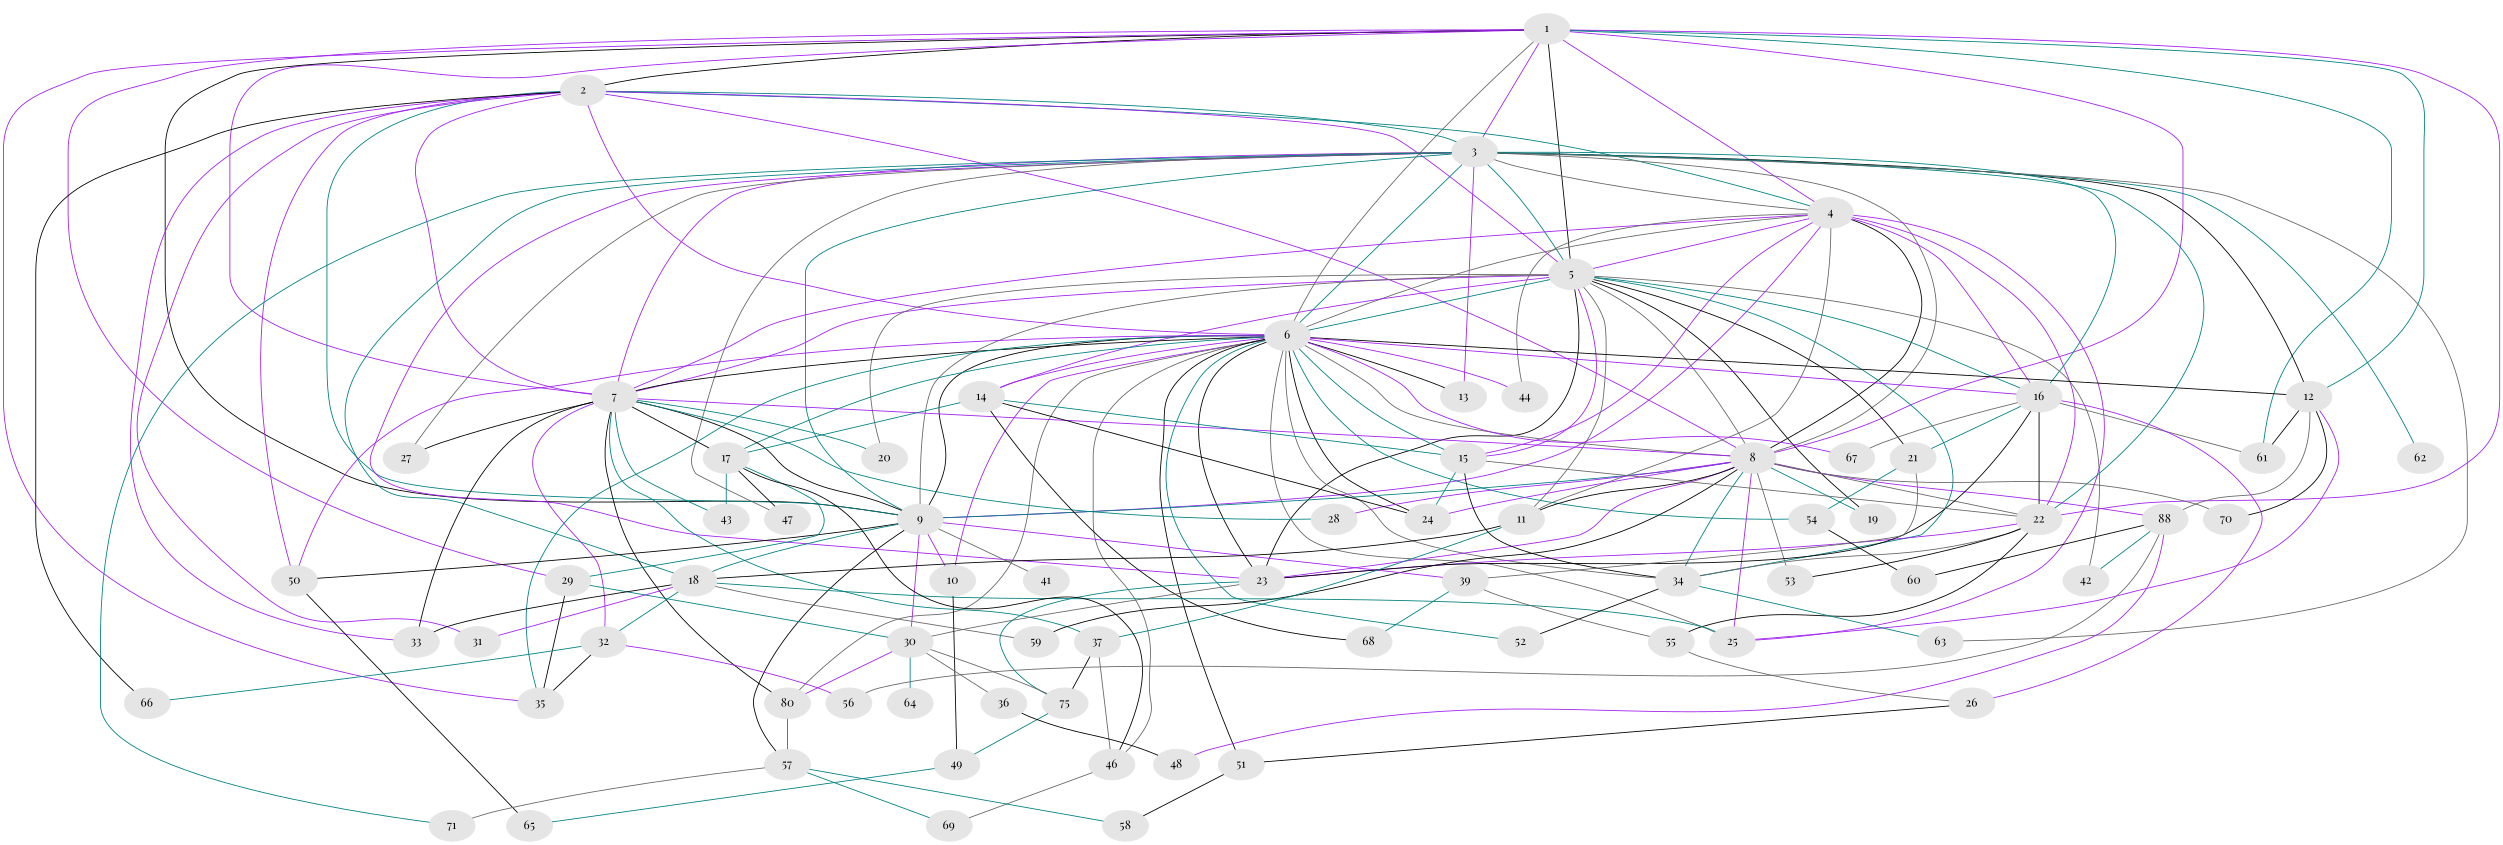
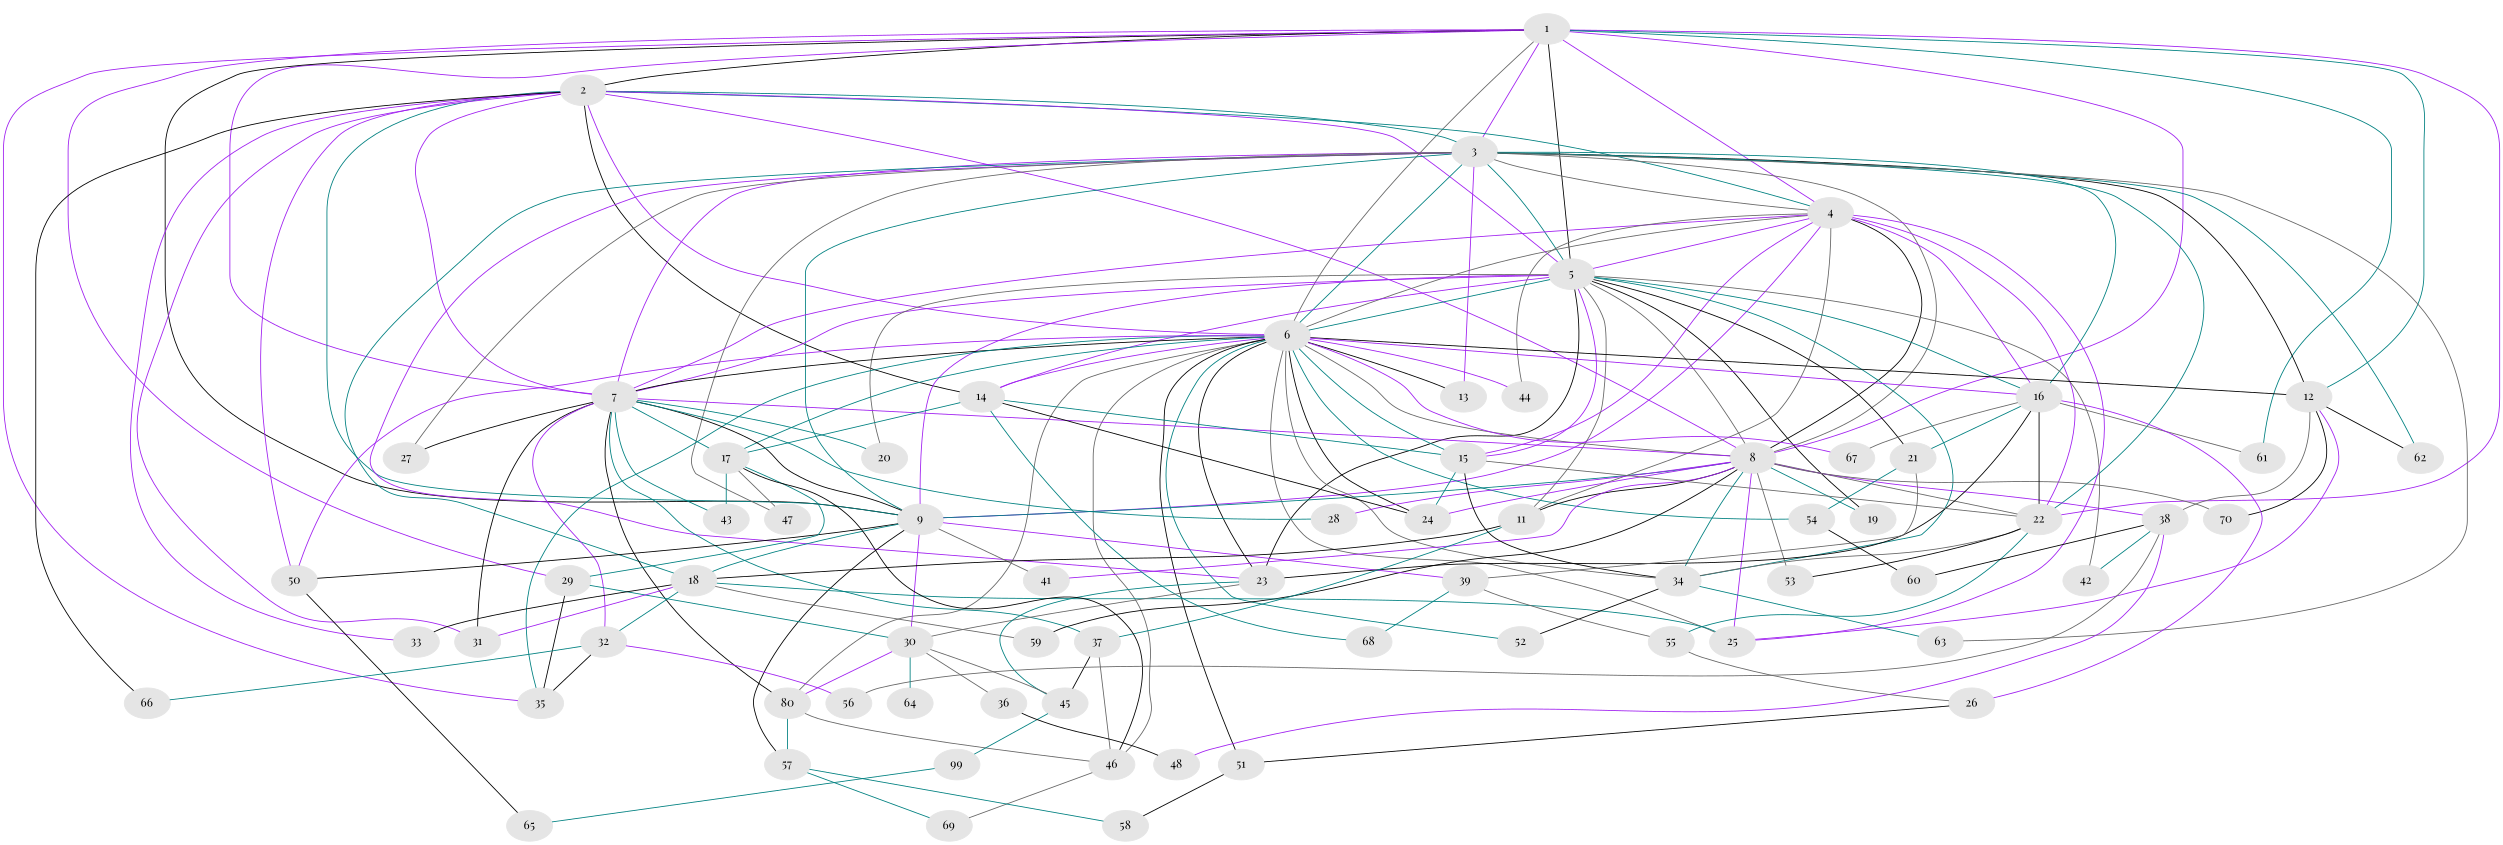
(1172, 300) -> (1172, 300)
none -> (724, 303)
(1006, 356) -> none
(671, 427) -> (671, 427)
(2286, 427) -> (2365, 427)
(478, 480) -> (504, 488)
(757, 489) -> (757, 489)
(2165, 519) -> (2165, 519)
(1529, 544) -> (1412, 549)
(1651, 554) -> none
(1132, 564) -> (1132, 564)
(953, 581) -> none
(1869, 615) -> (1869, 615)
(1065, 703) -> (1065, 703)
none -> (946, 742)
(957, 765) -> (957, 765)
(452, 826) -> none
